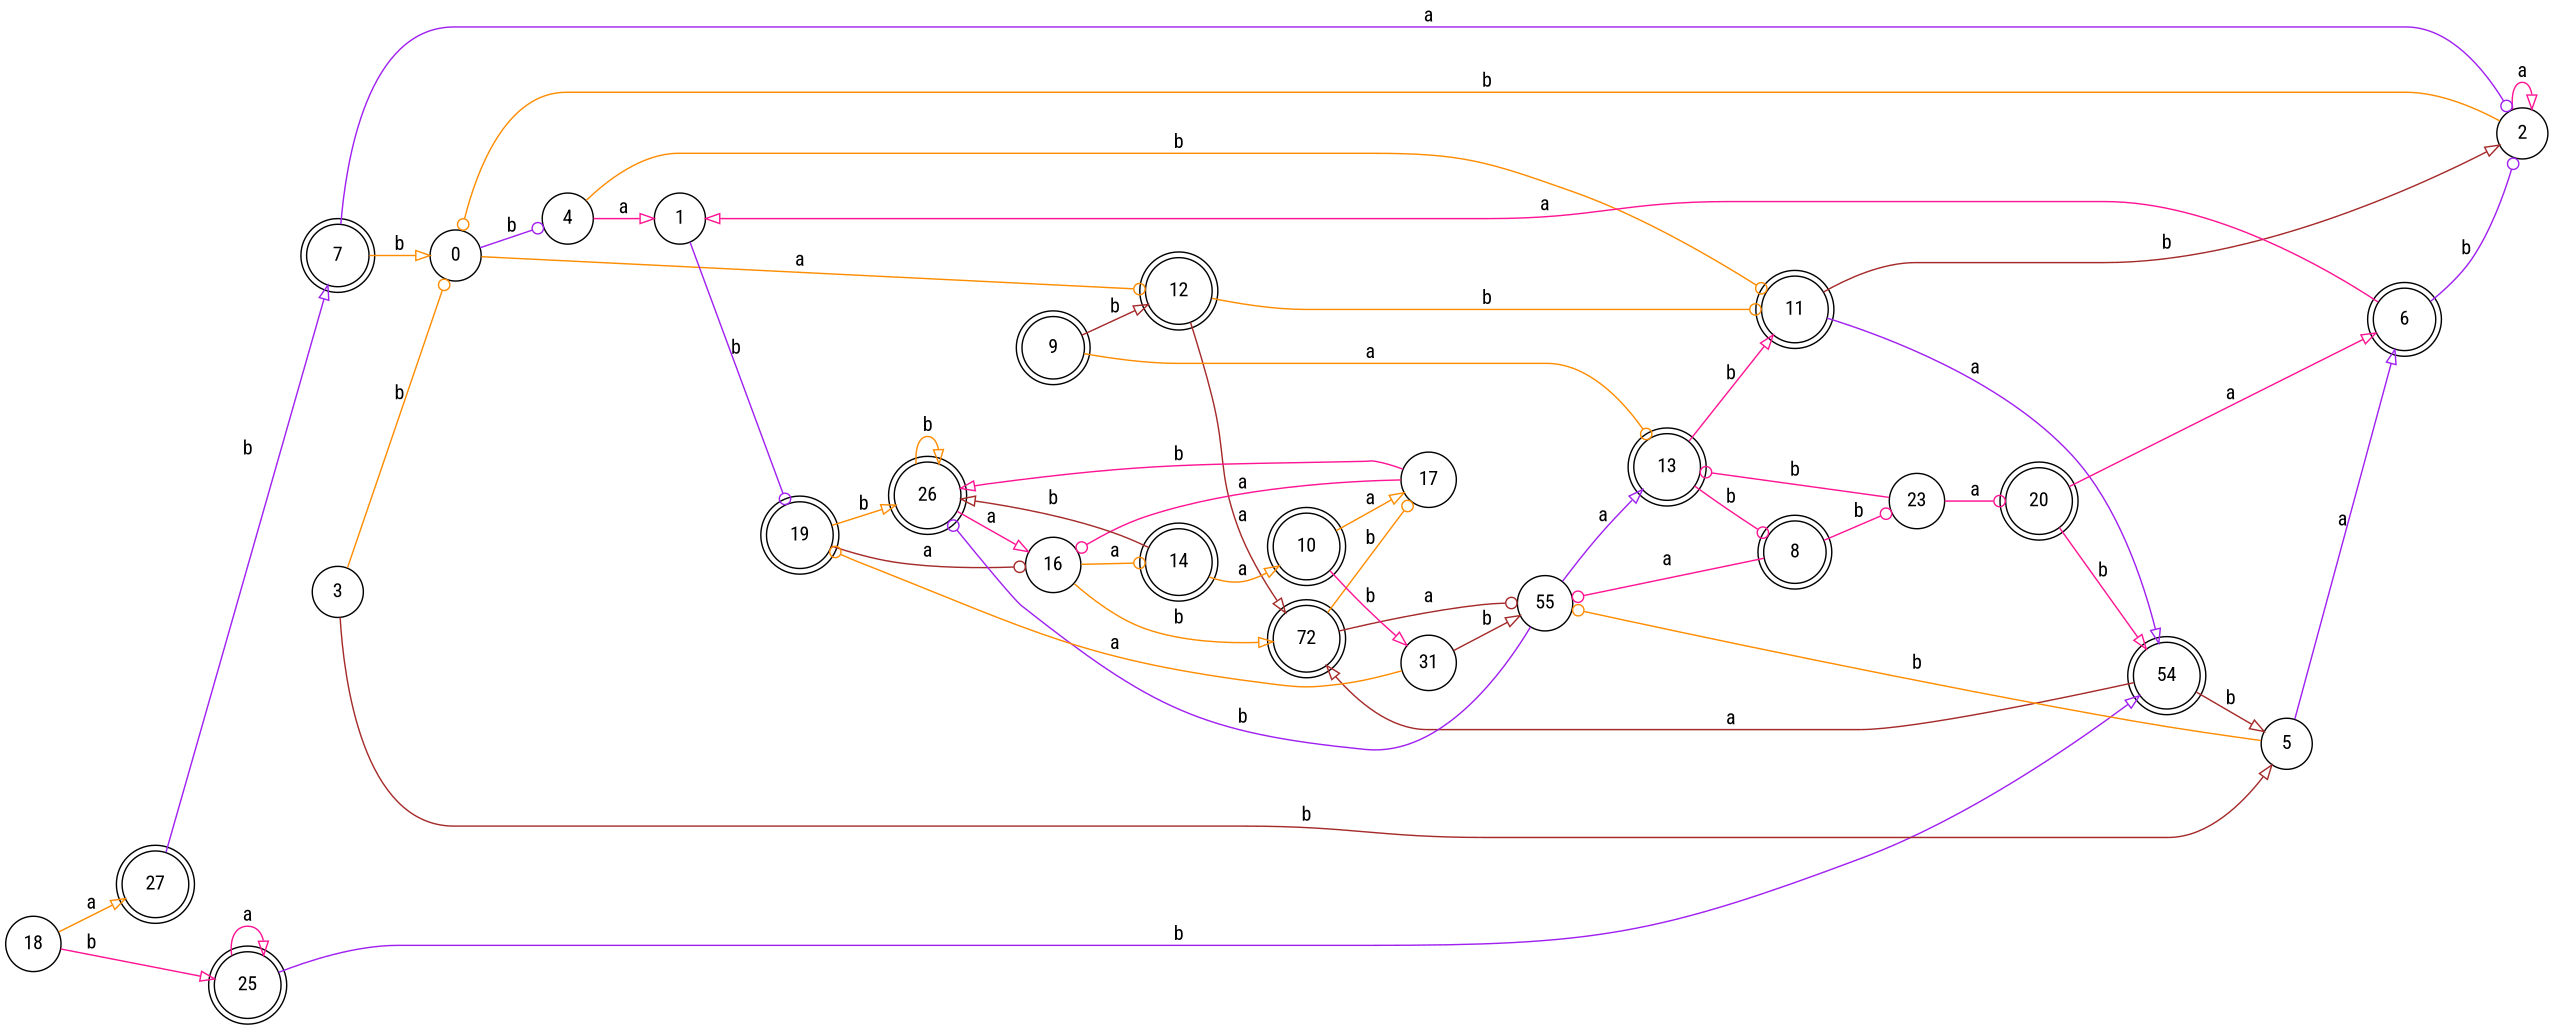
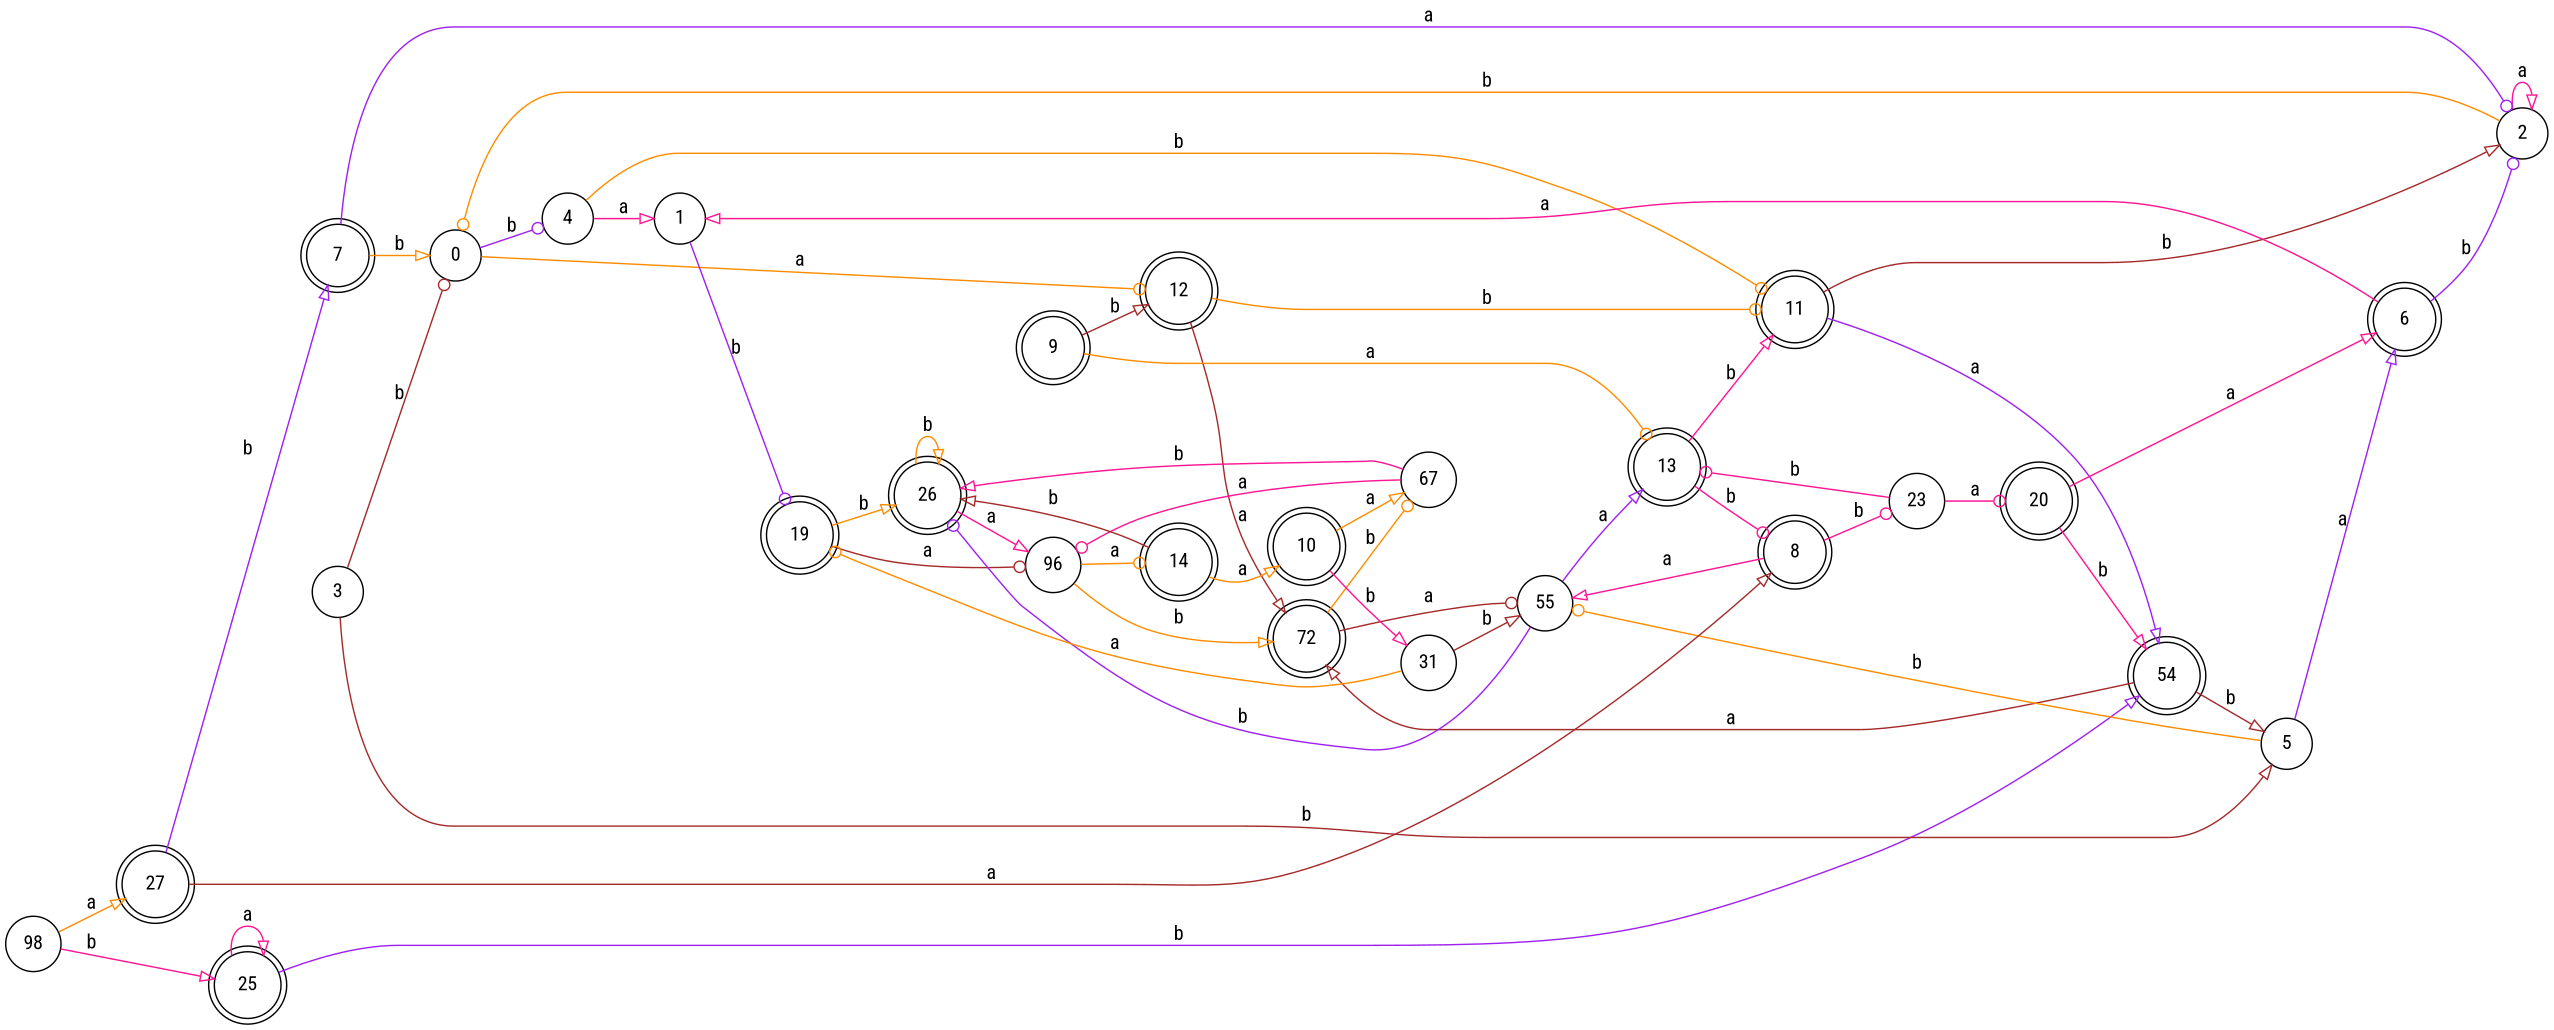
(395, 429) -> (395, 429)
(1429, 480) -> (1429, 480)
(1053, 565) -> (1053, 565)
(1674, 577) -> (1674, 577)
none -> (1019, 884)
(33, 944) -> (33, 944)
